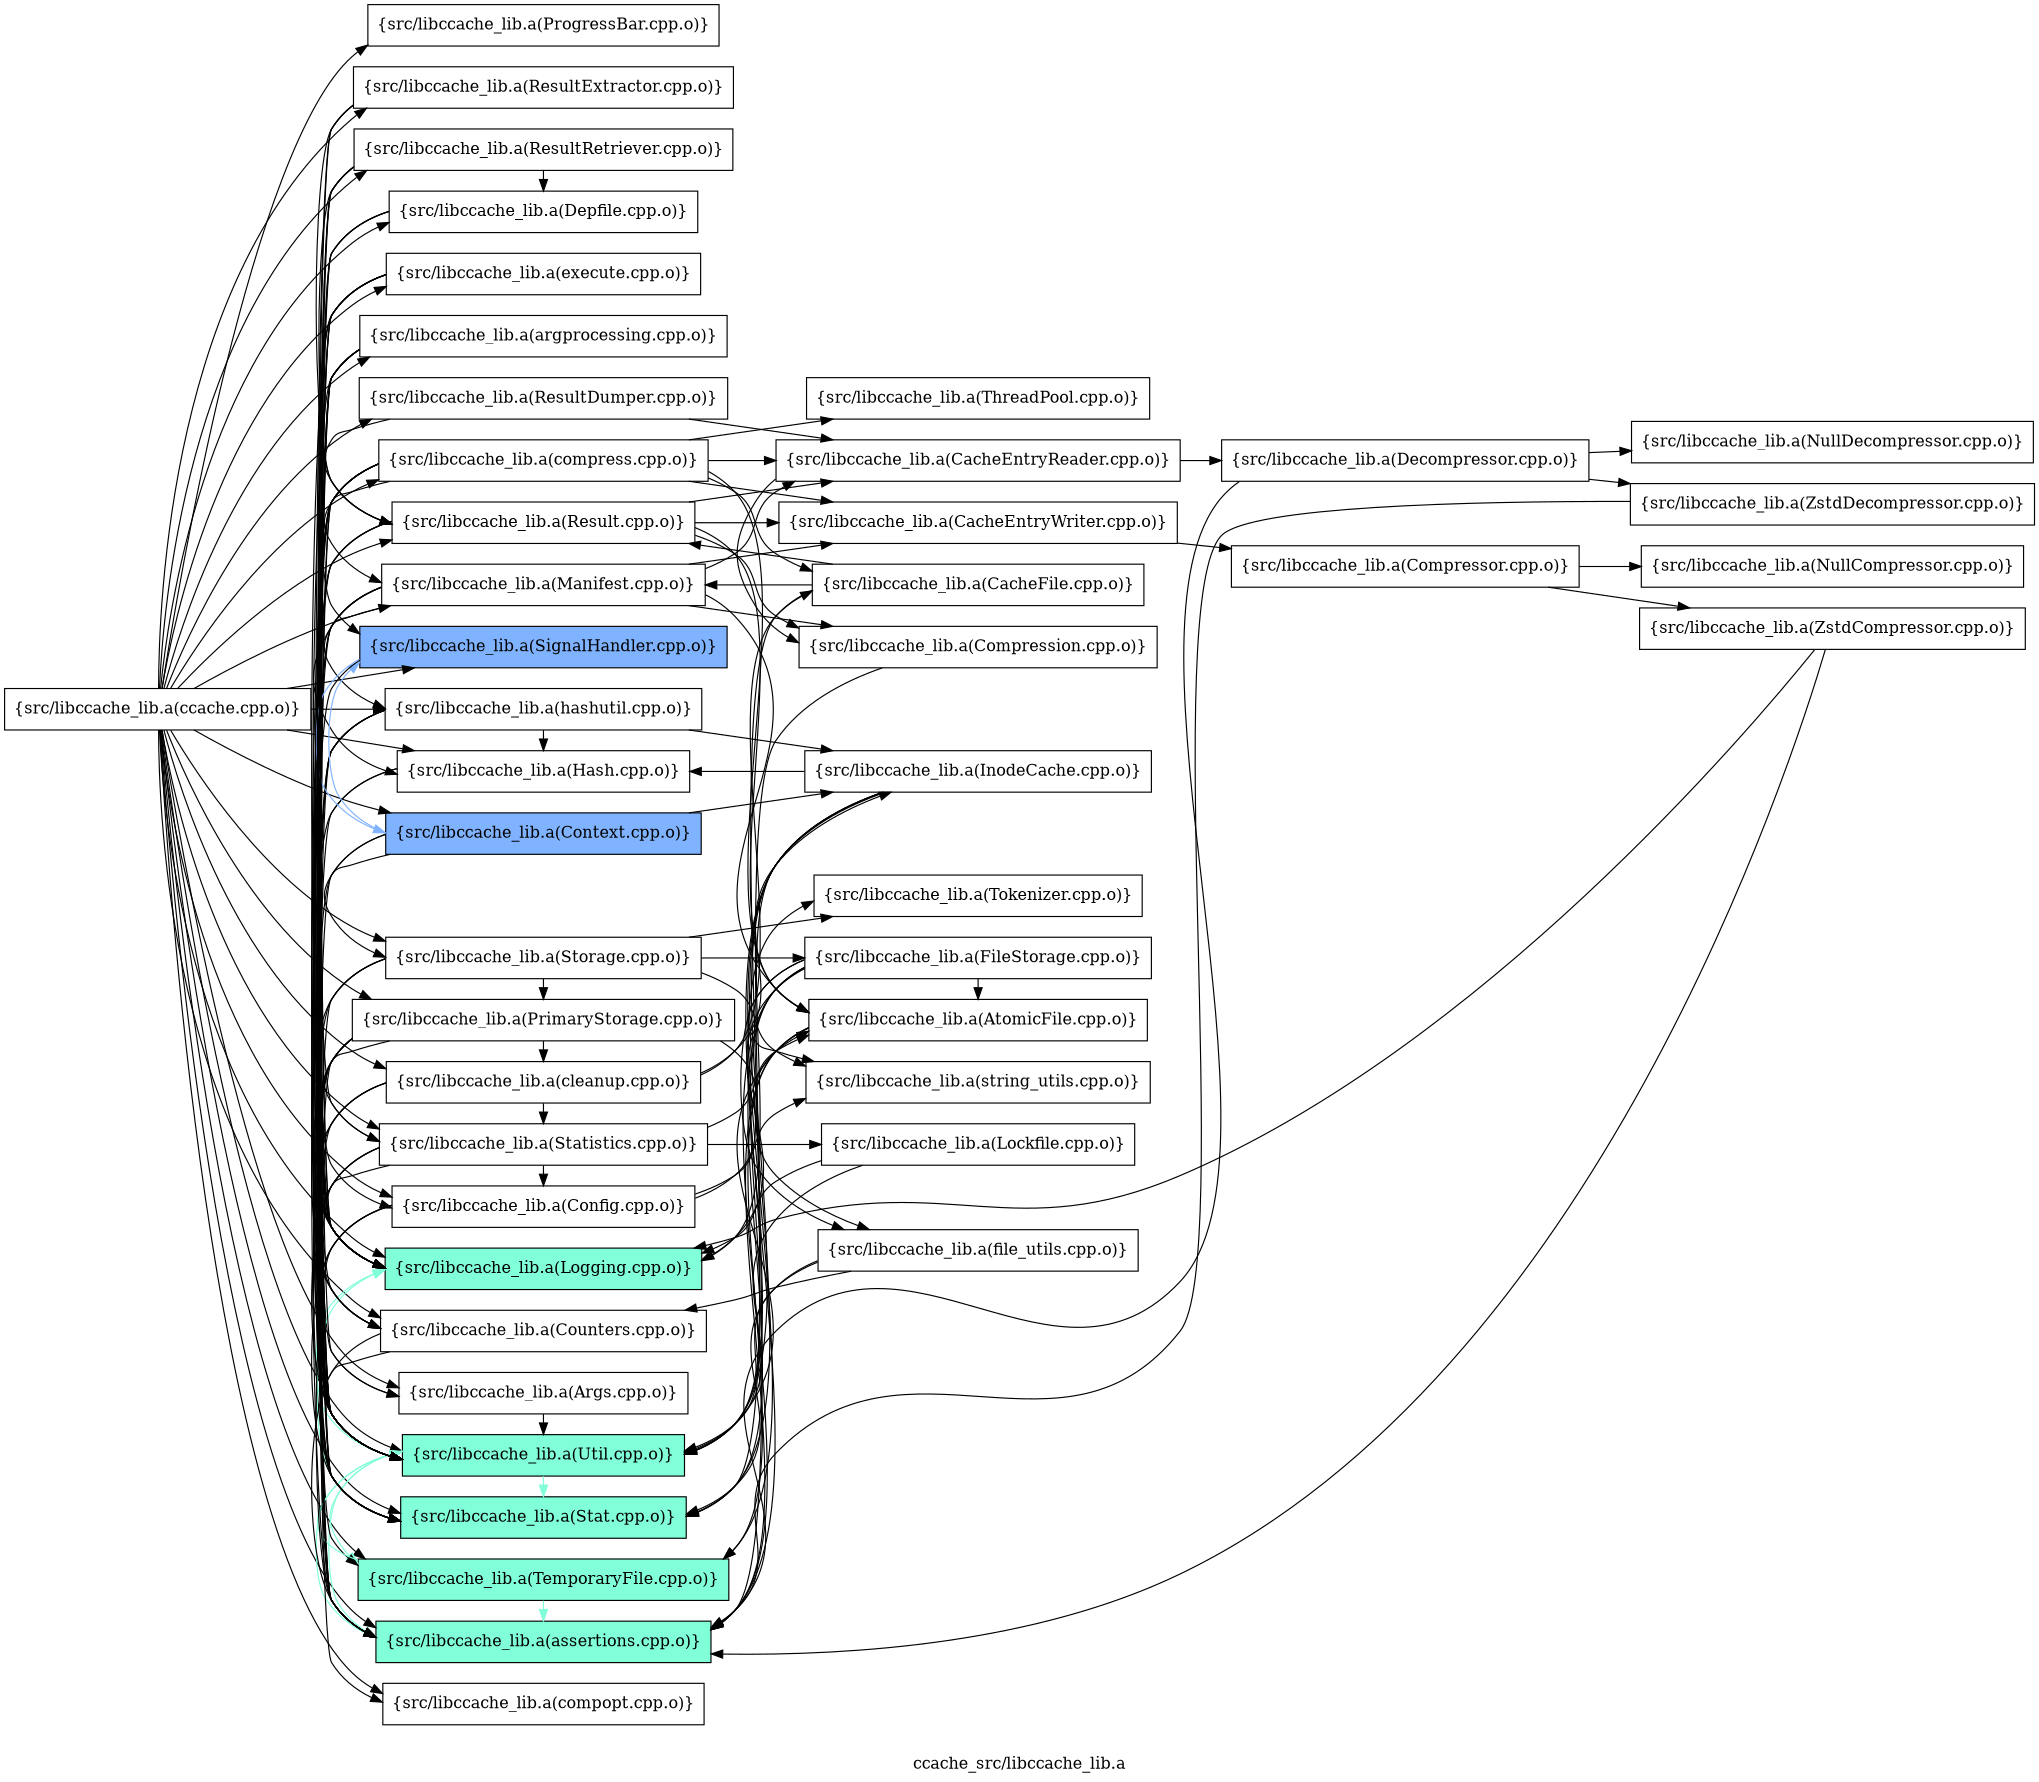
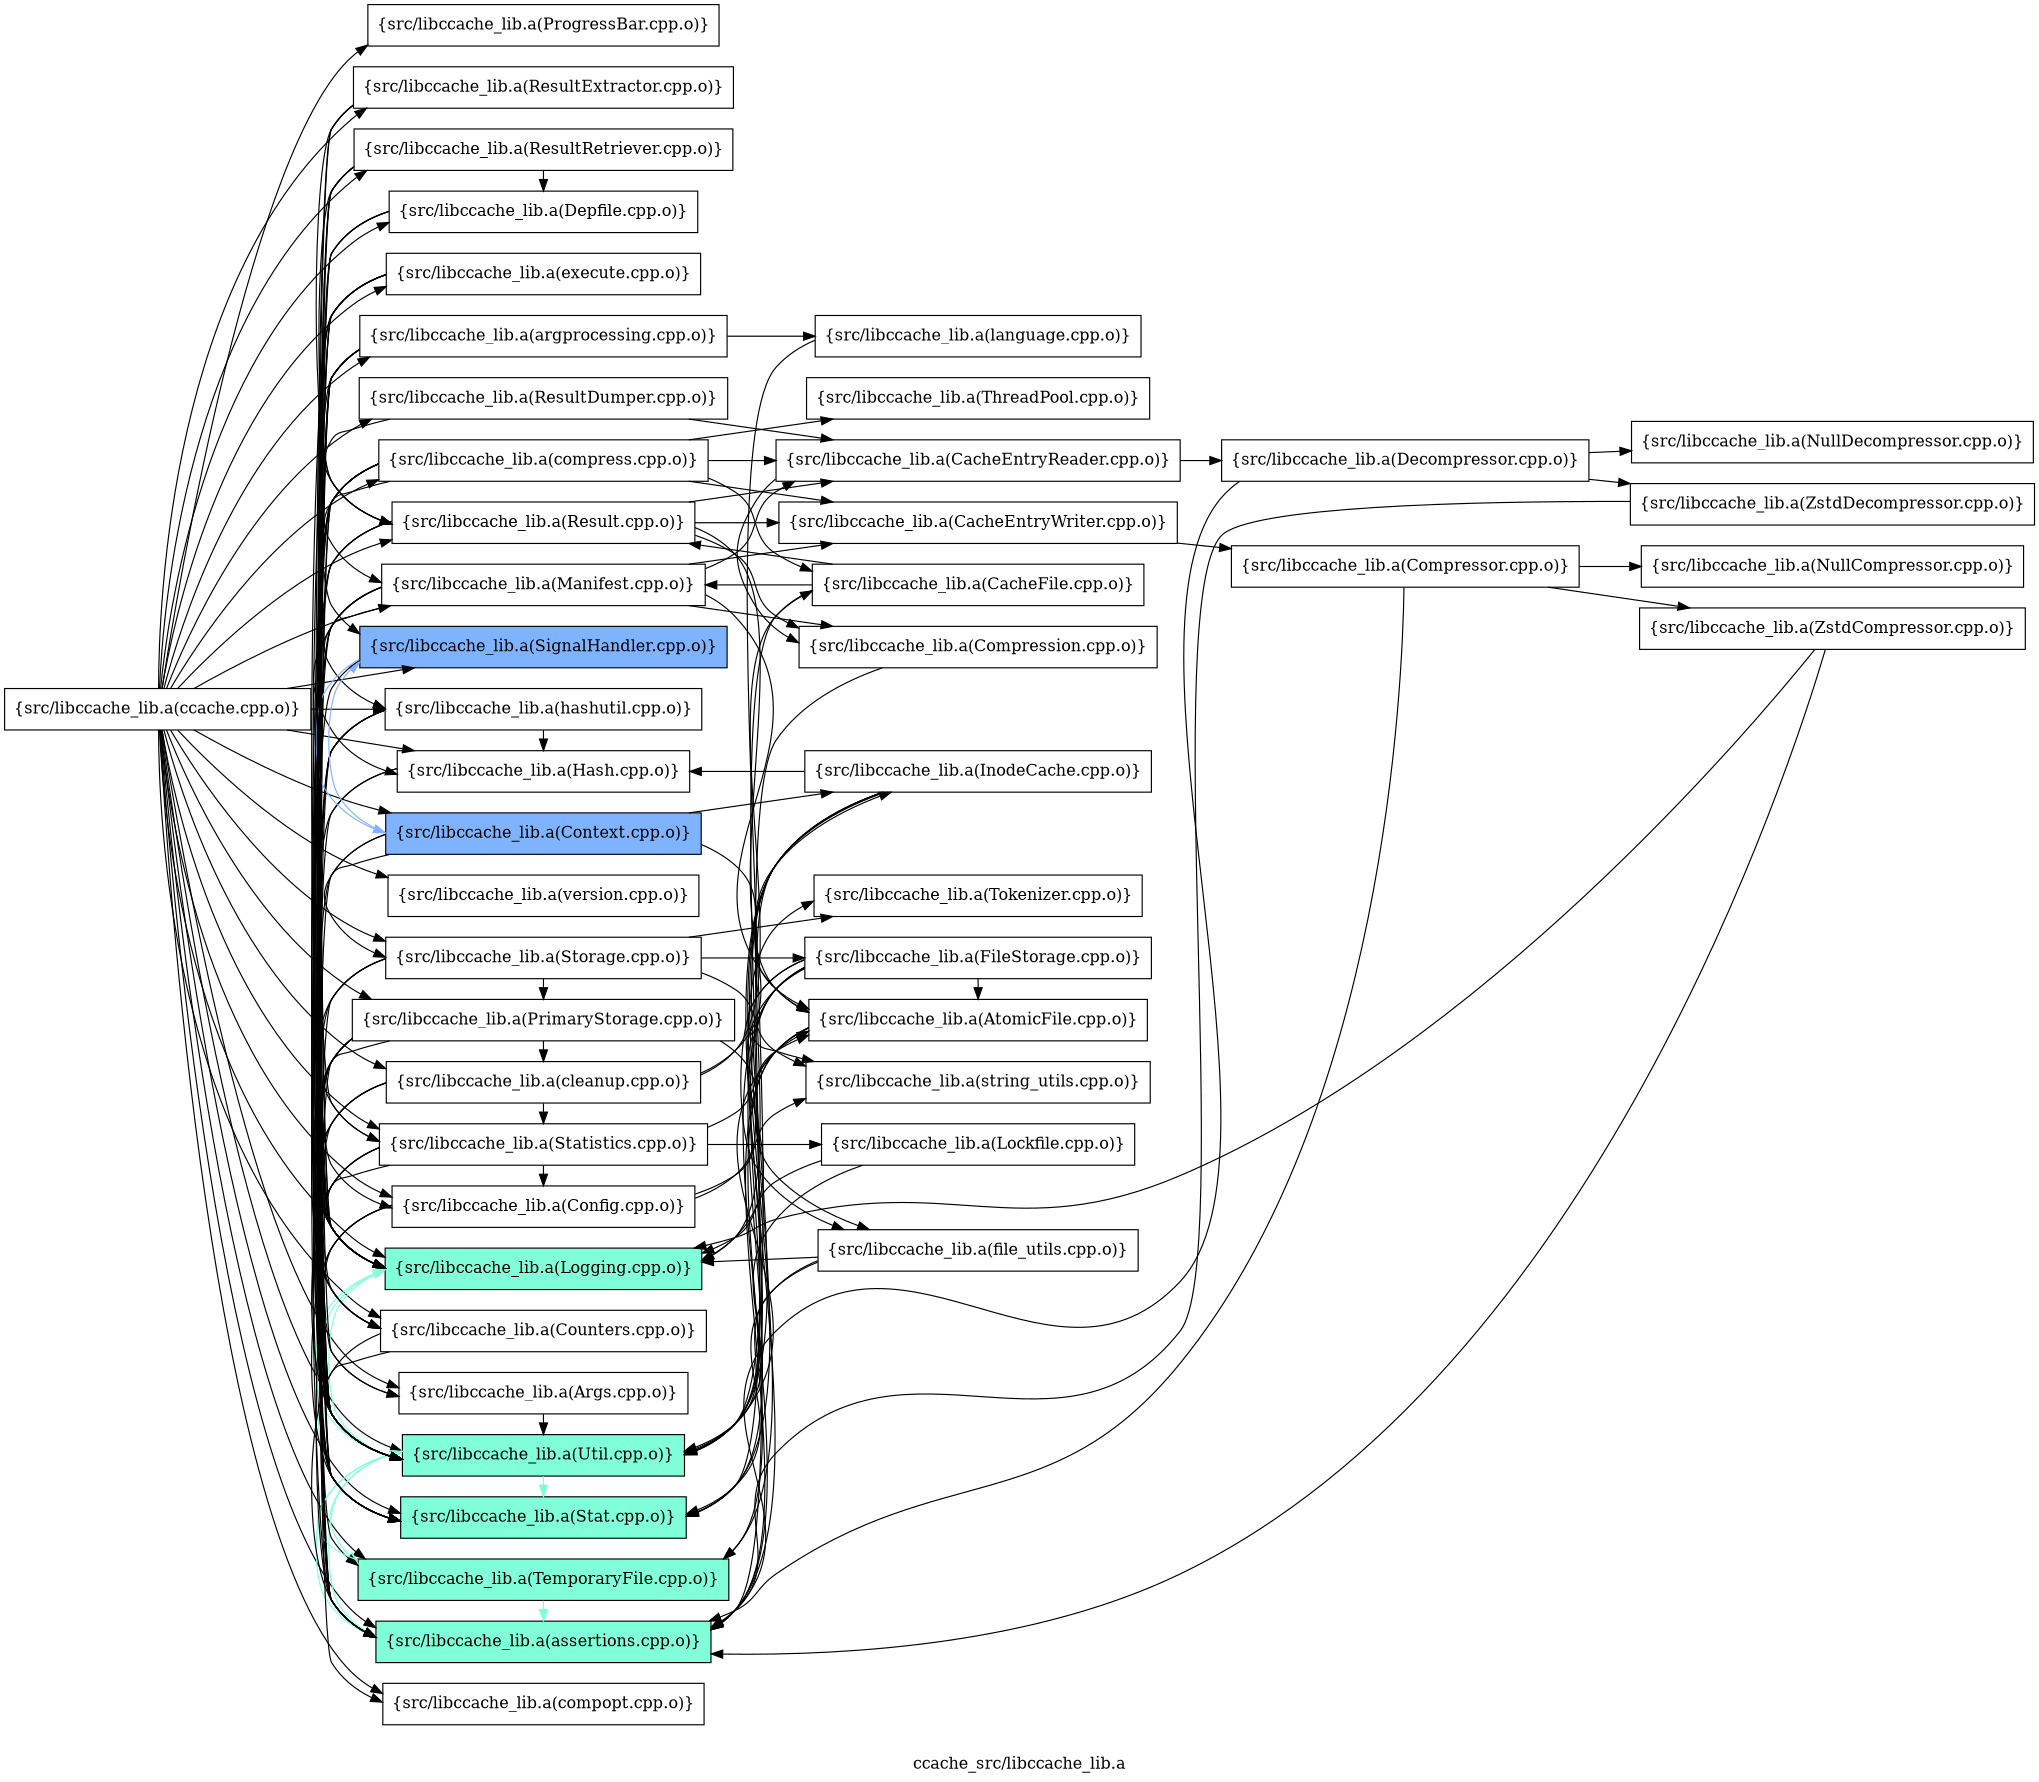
none -> (978, 336)
(742, 738) -> none
(755, 738) -> (755, 921)
none -> (543, 896)
none -> (1257, 1243)
(793, 1283) -> (776, 1259)
none -> (329, 1365)
